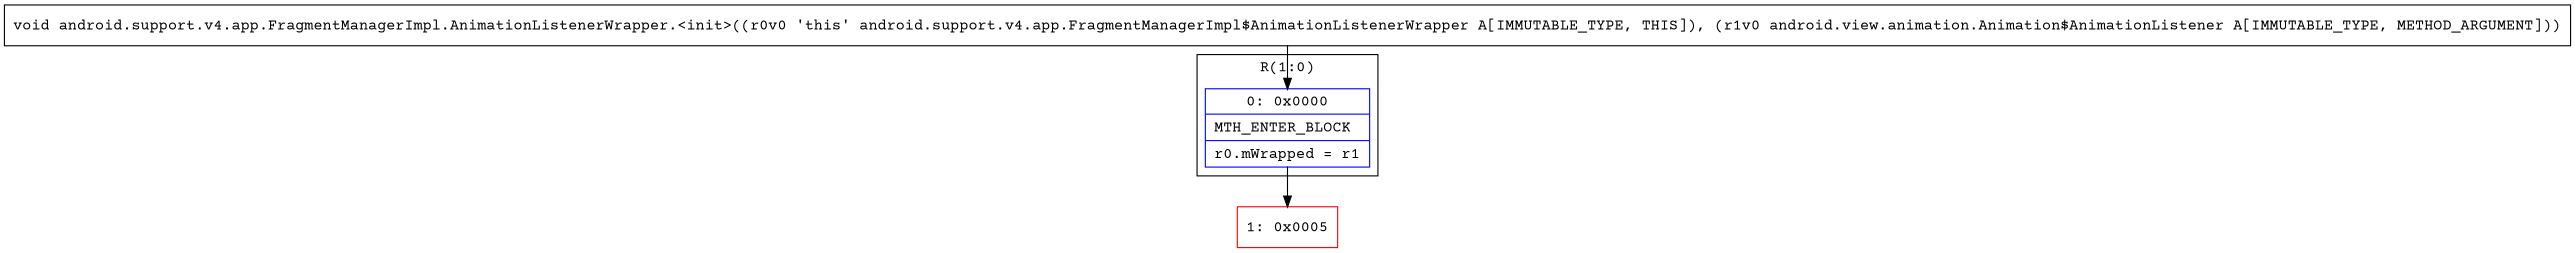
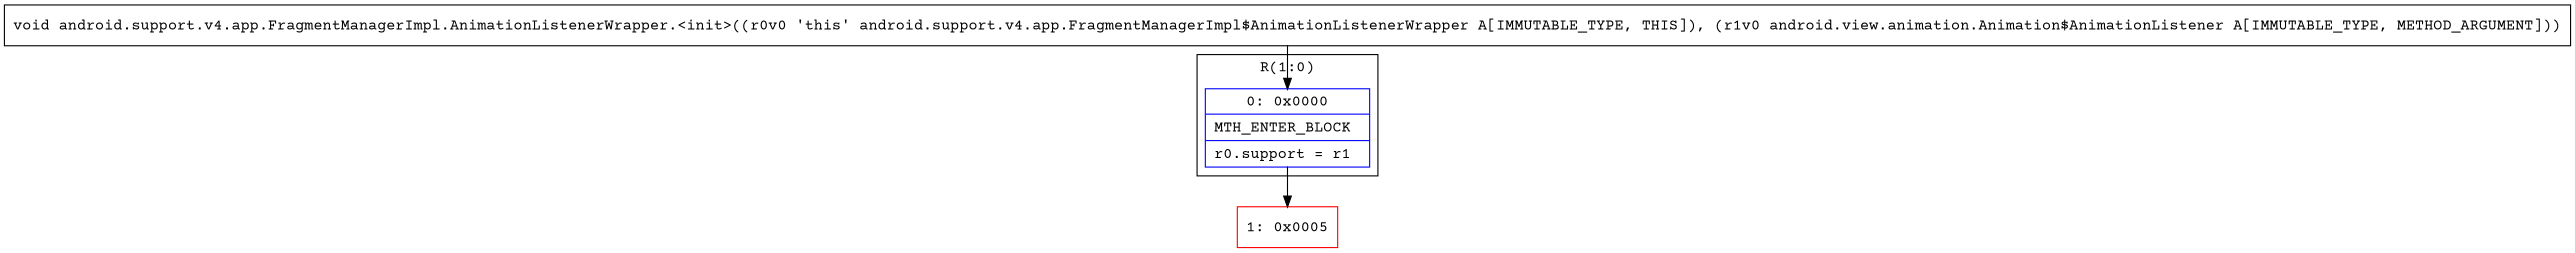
(1287, 153) -> (1283, 153)
